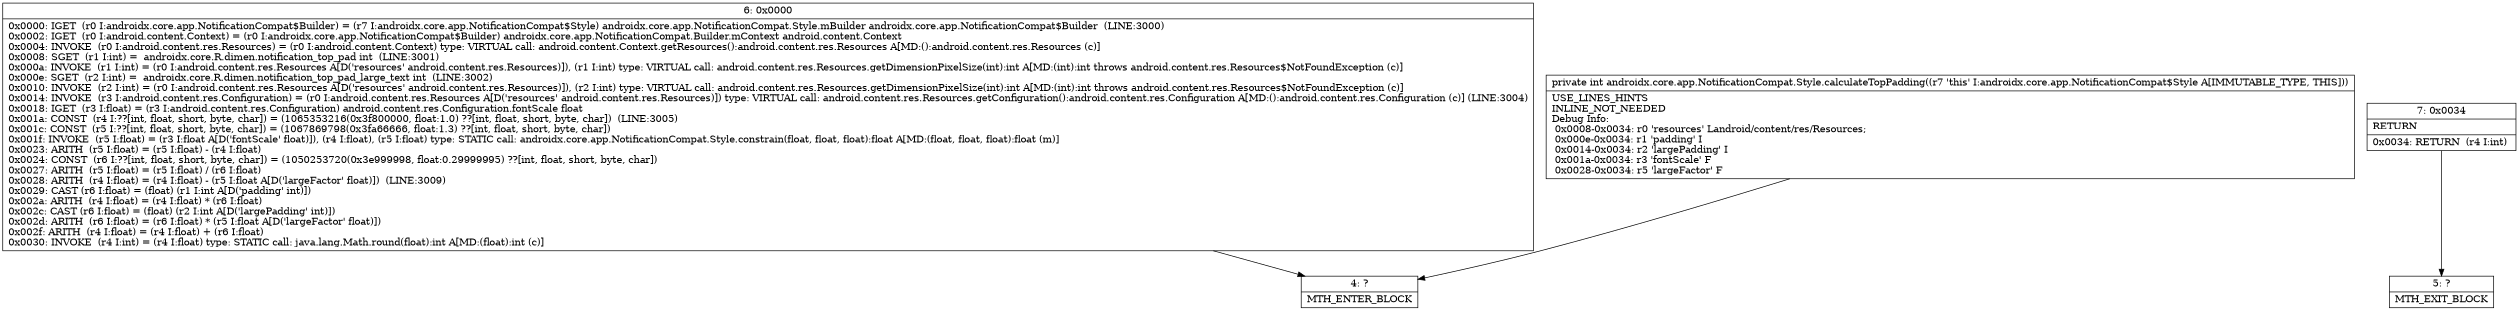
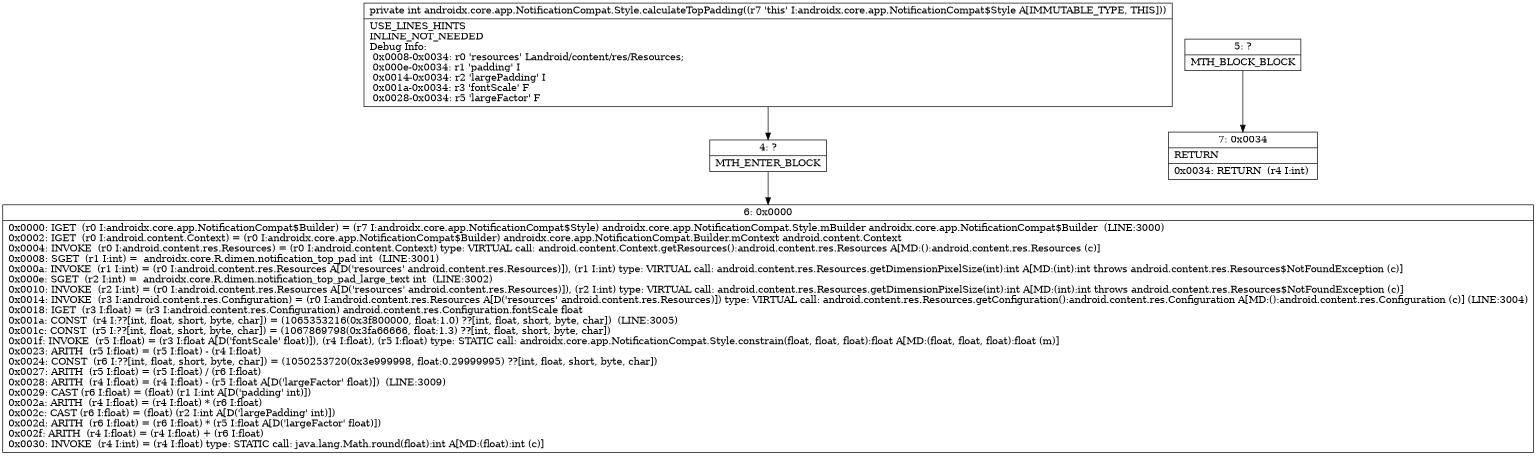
(2442, 210) -> (1243, 98)
(1256, 263) -> (768, 185)
(2442, 299) -> (1243, 62)
